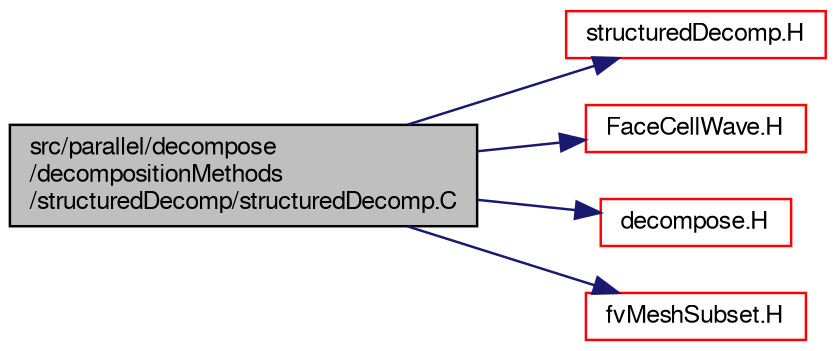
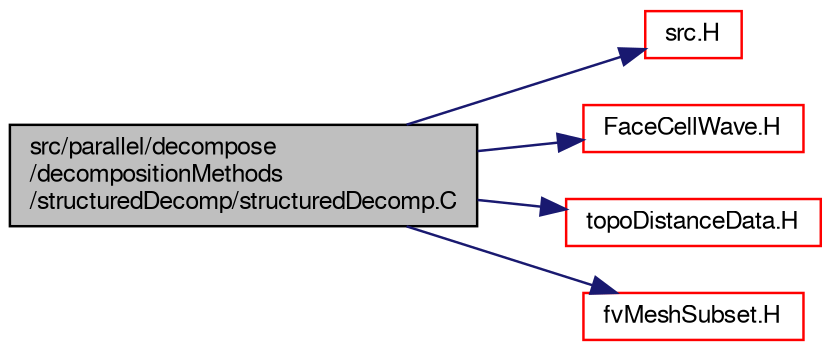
(696, 35) -> (693, 35)
(696, 222) -> (693, 222)
